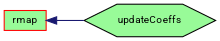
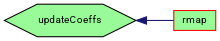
(70, 20) -> (160, 20)
